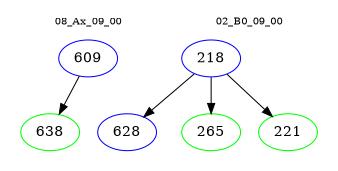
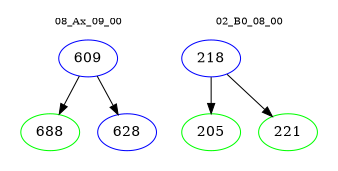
(250, 22) -> (250, 22)
(180, 86) -> (105, 91)
(50, 132) -> (50, 132)
(211, 132) -> (211, 132)
